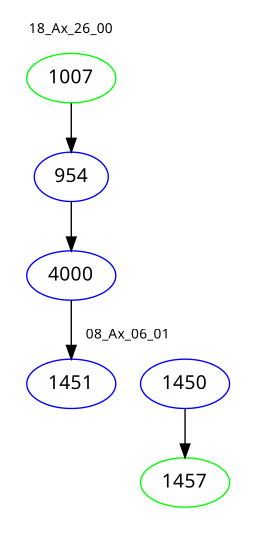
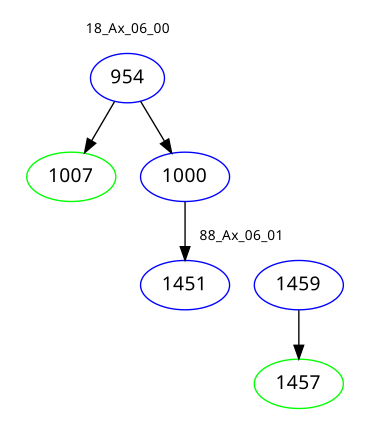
(71, 29) -> (128, 29)
(71, 121) -> (103, 121)
(71, 276) -> (185, 177)
(128, 335) -> (242, 236)
(185, 384) -> (299, 285)
